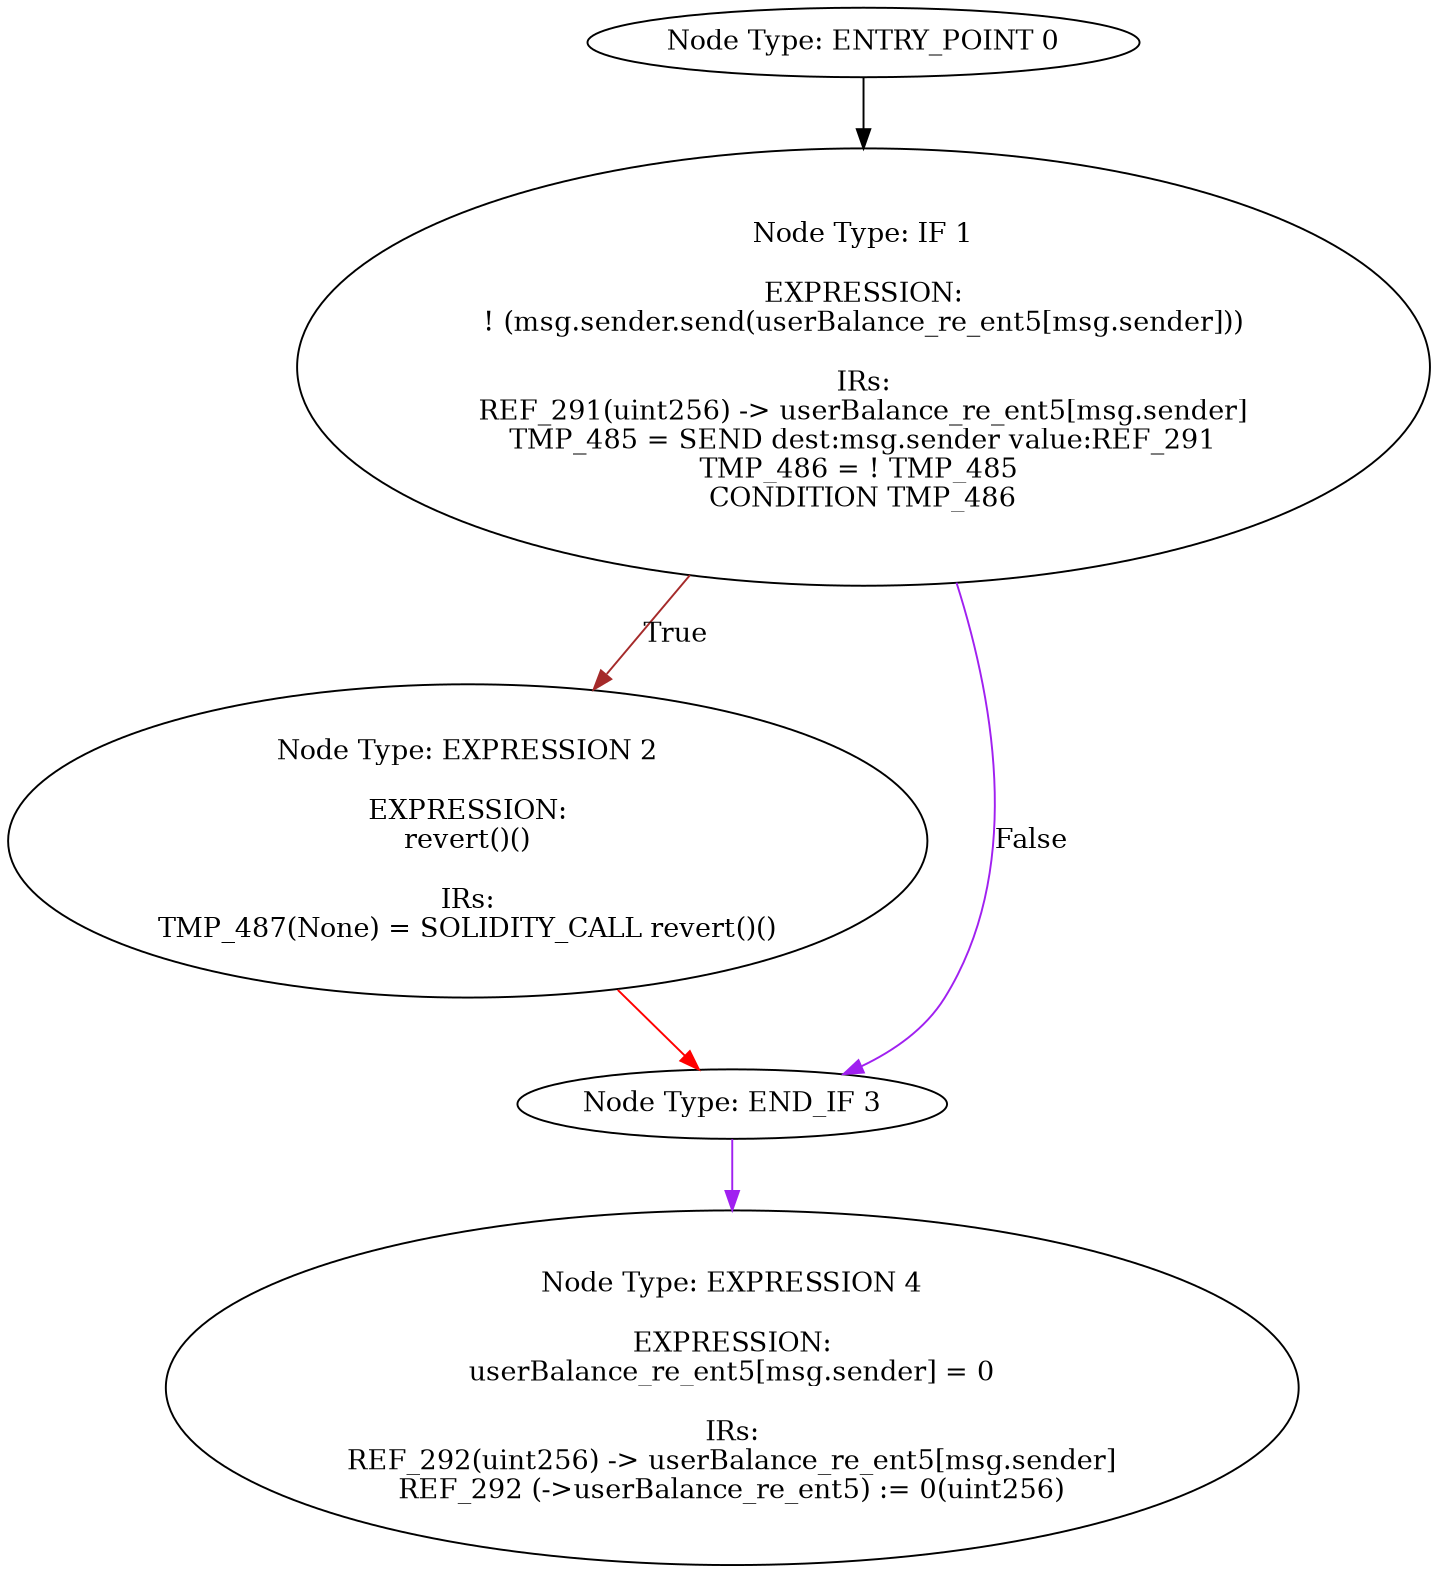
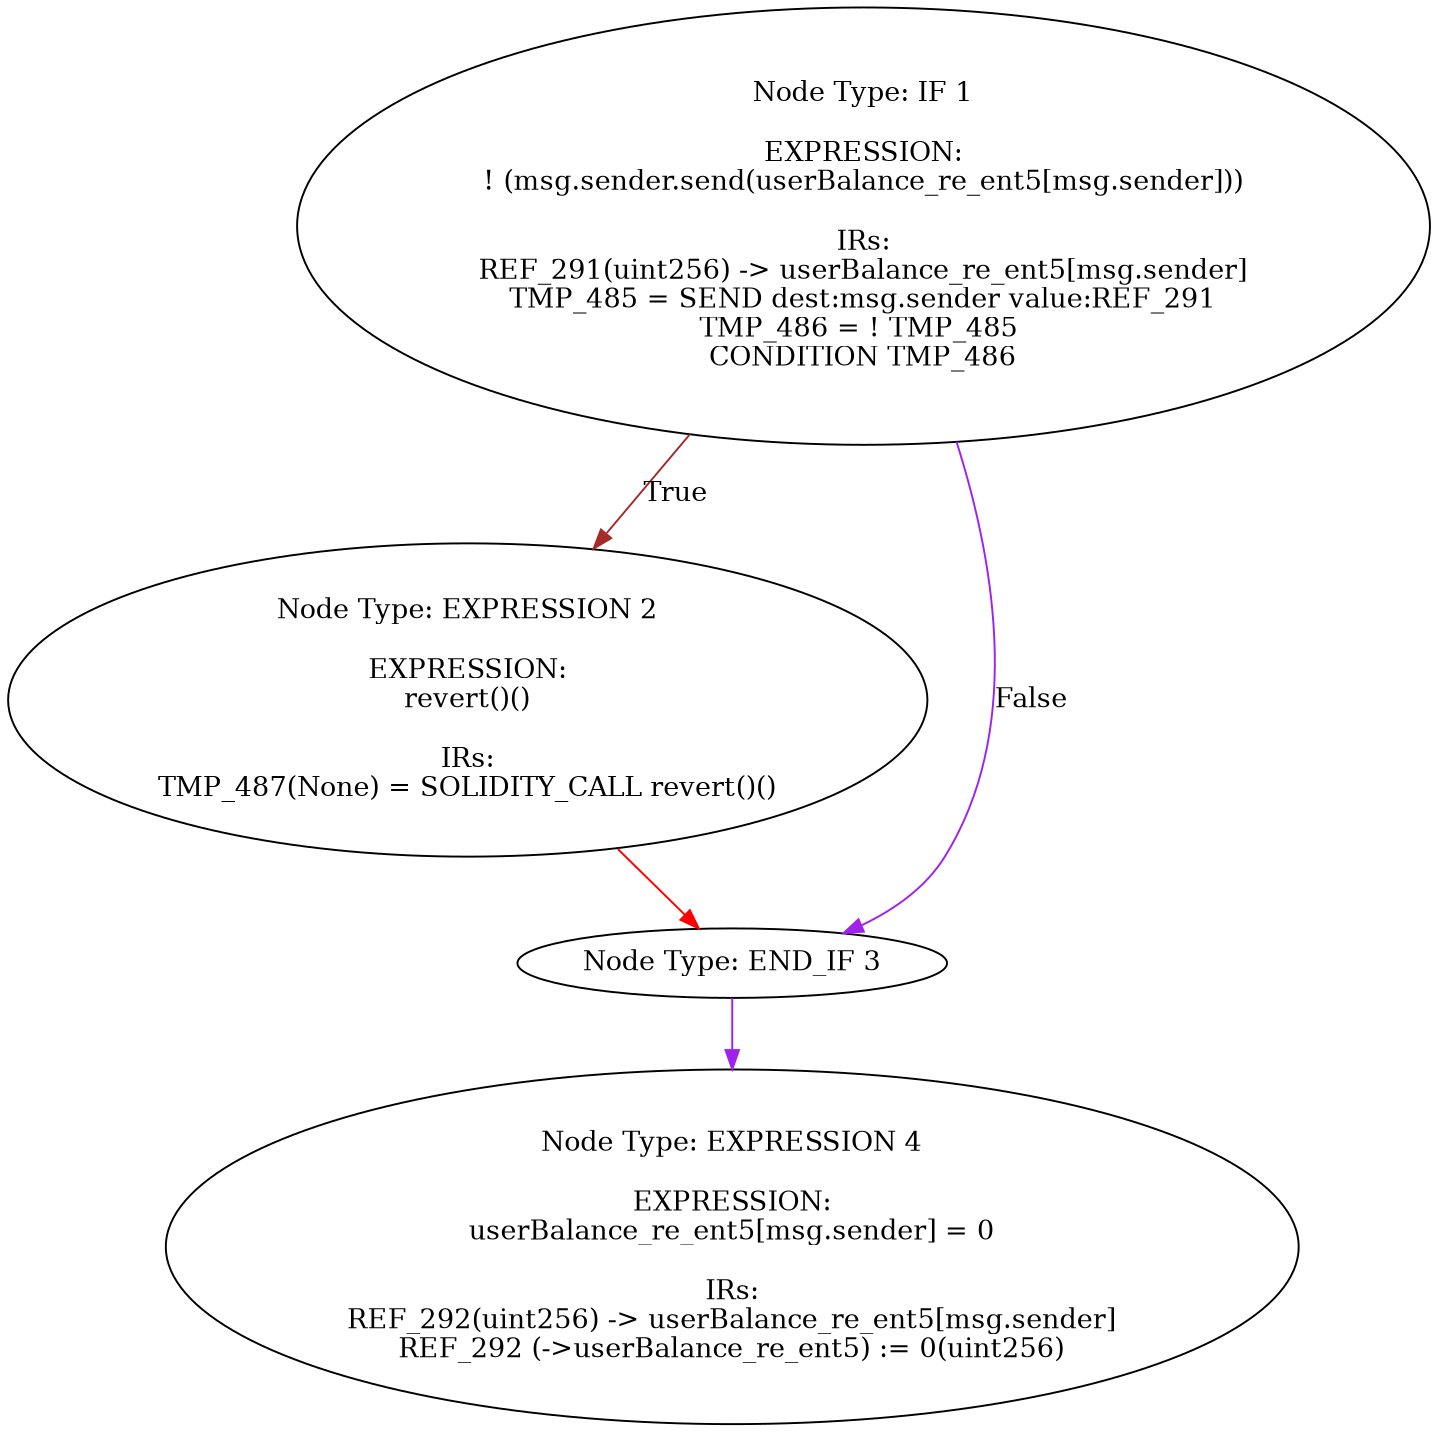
(864, 42) -> none
